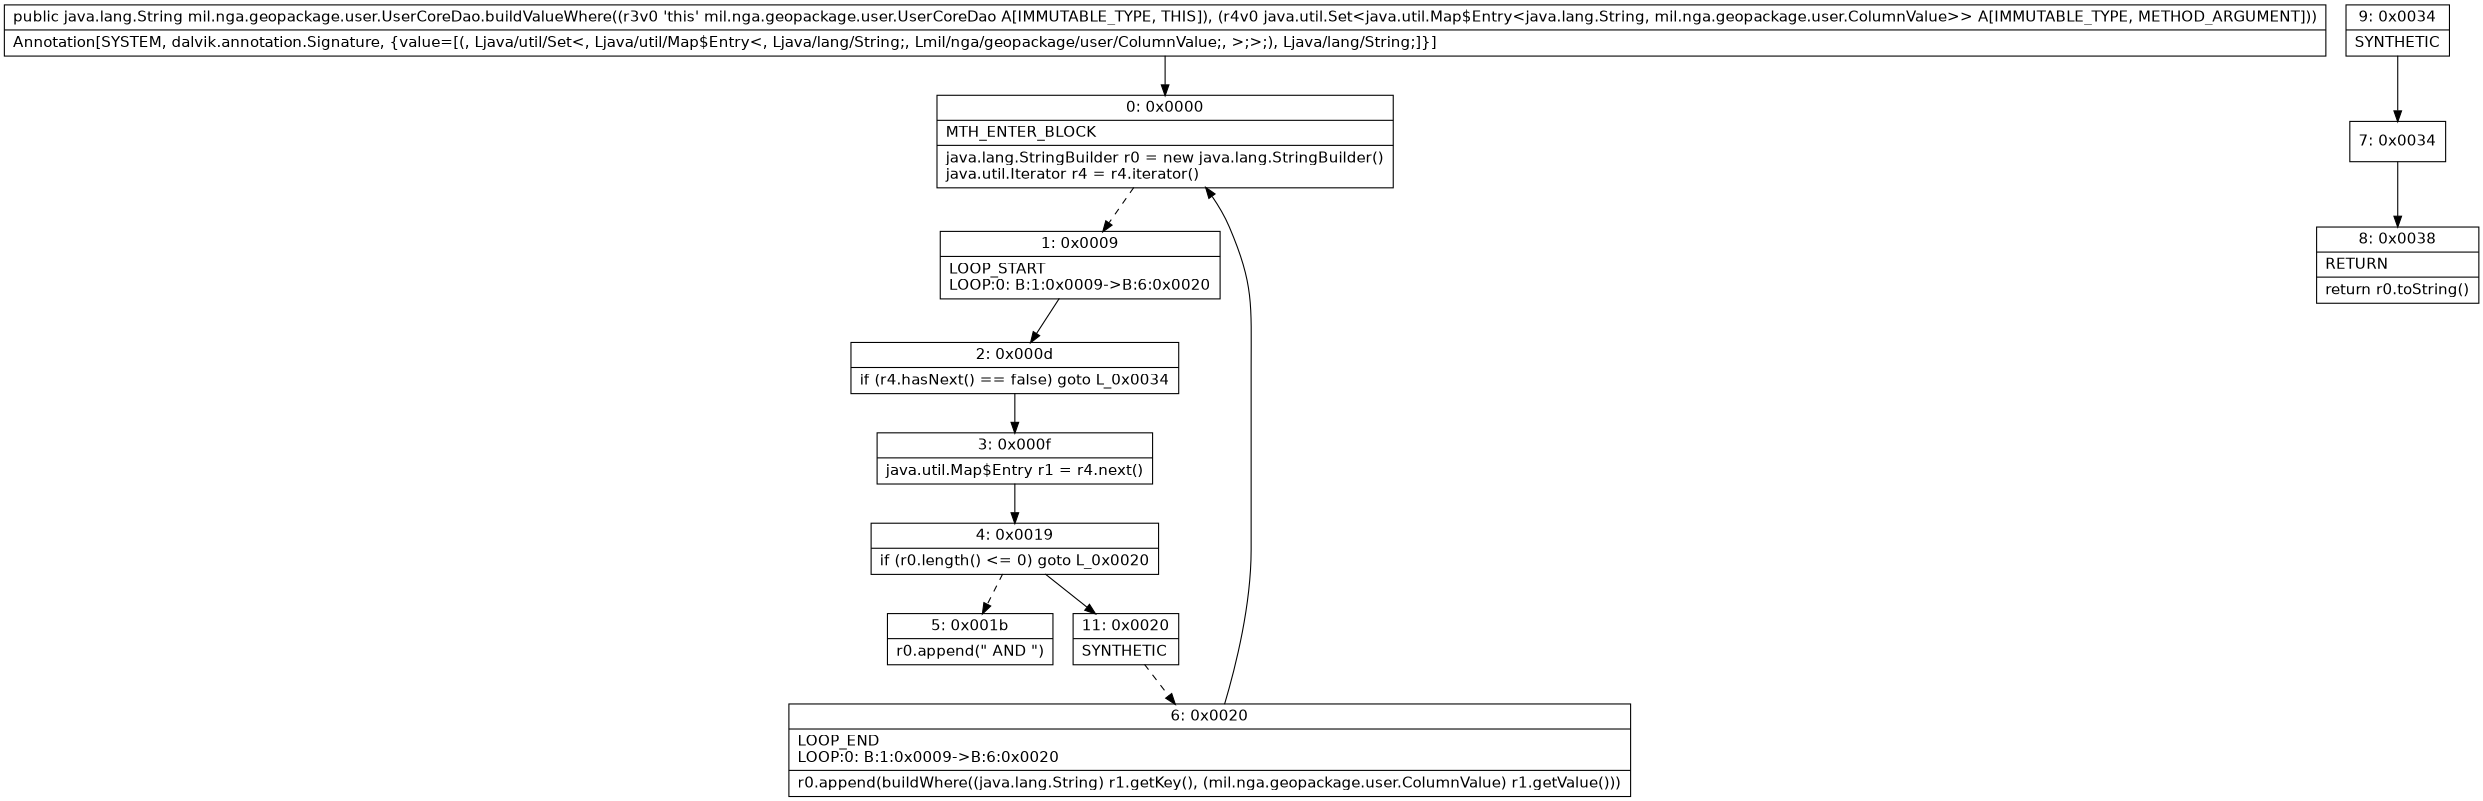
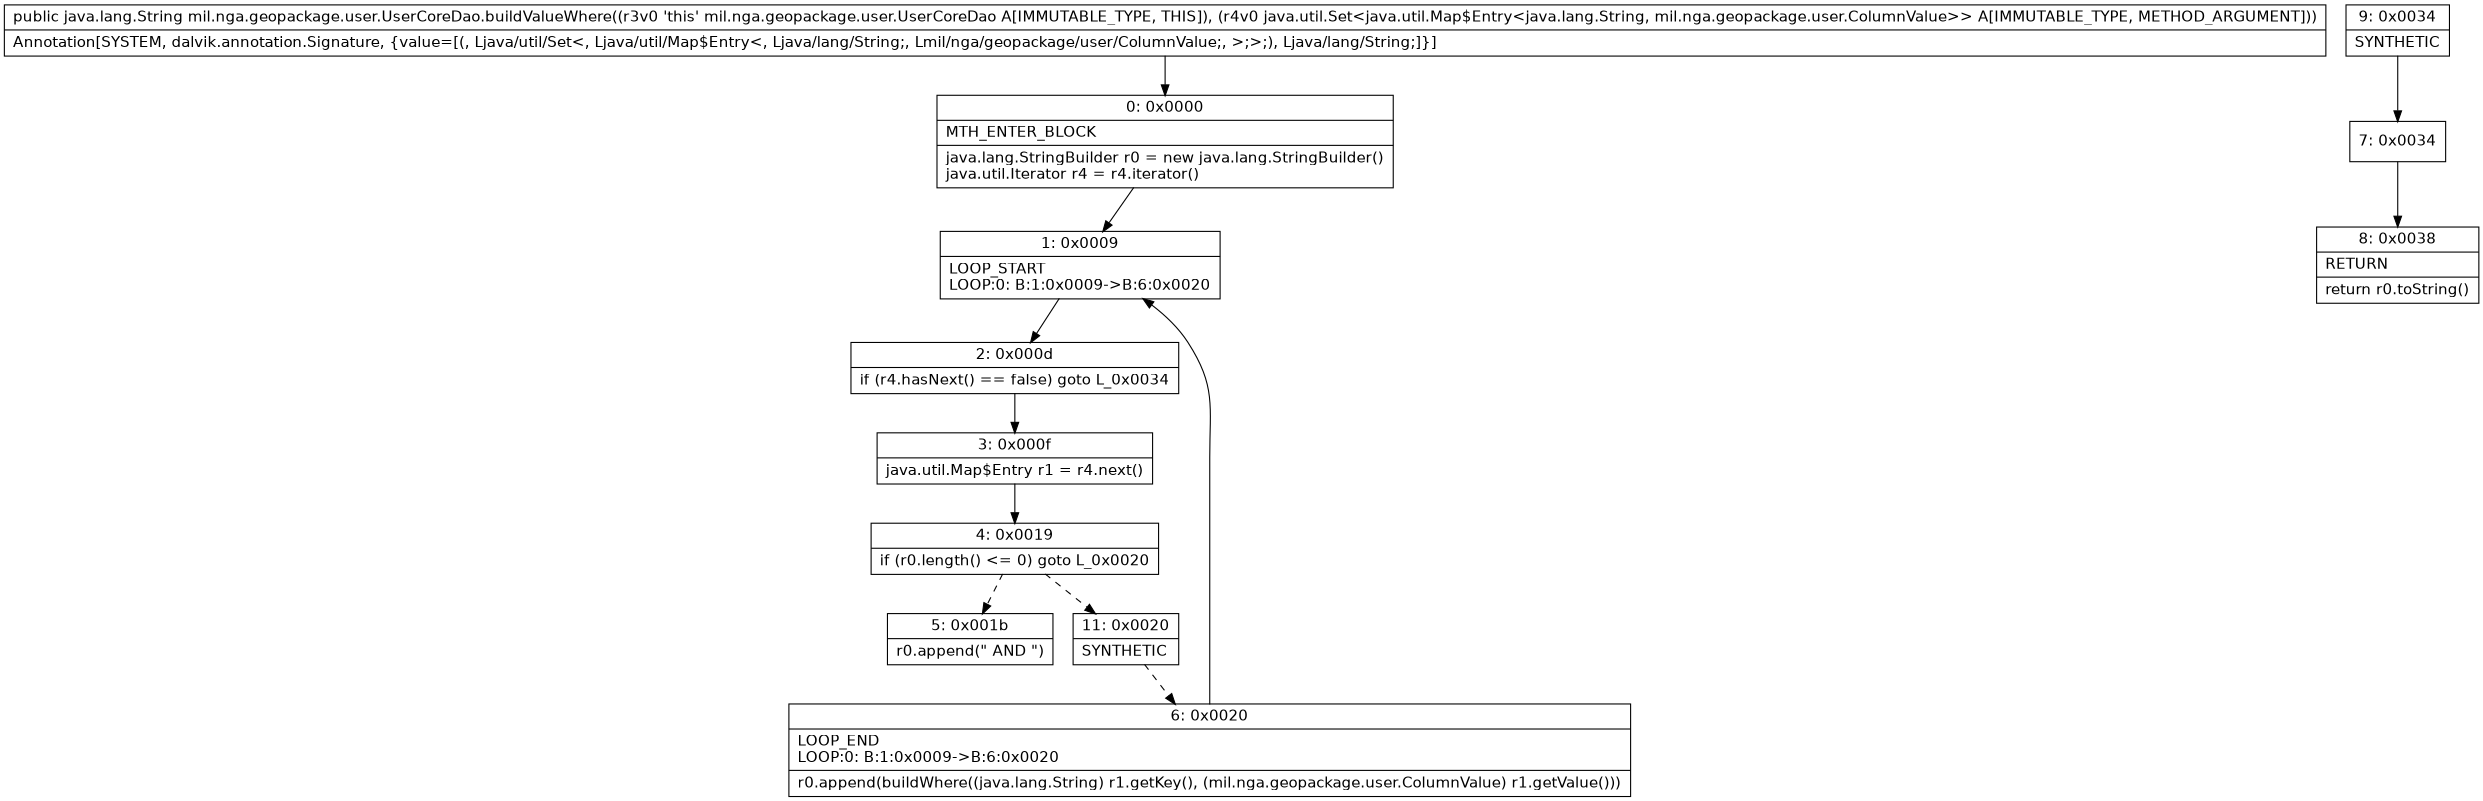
(1121, 205) -> (1121, 205)
(1251, 448) -> (1210, 495)
(1066, 591) -> (1066, 591)
